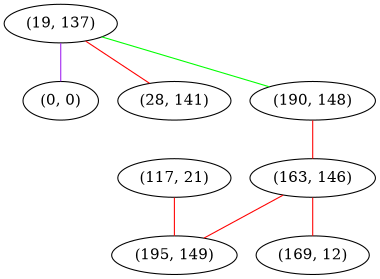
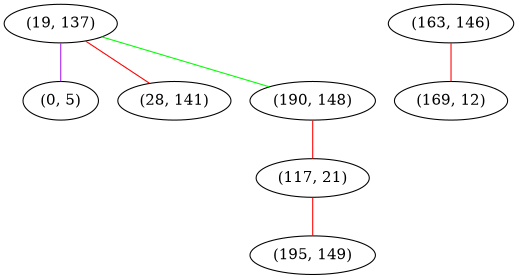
(61, 101) -> (61, 101)
(313, 139) -> (313, 139)
(244, 217) -> none
